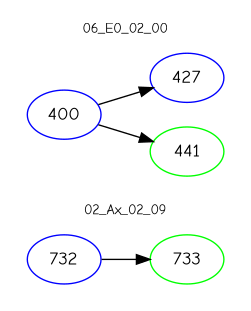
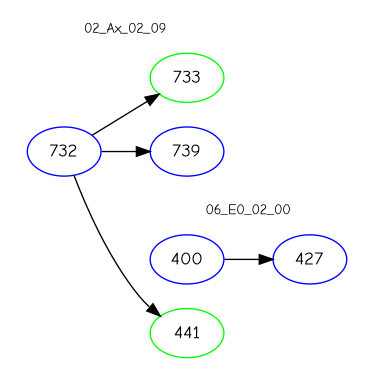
(119, 131) -> (106, 245)
none -> (187, 152)
